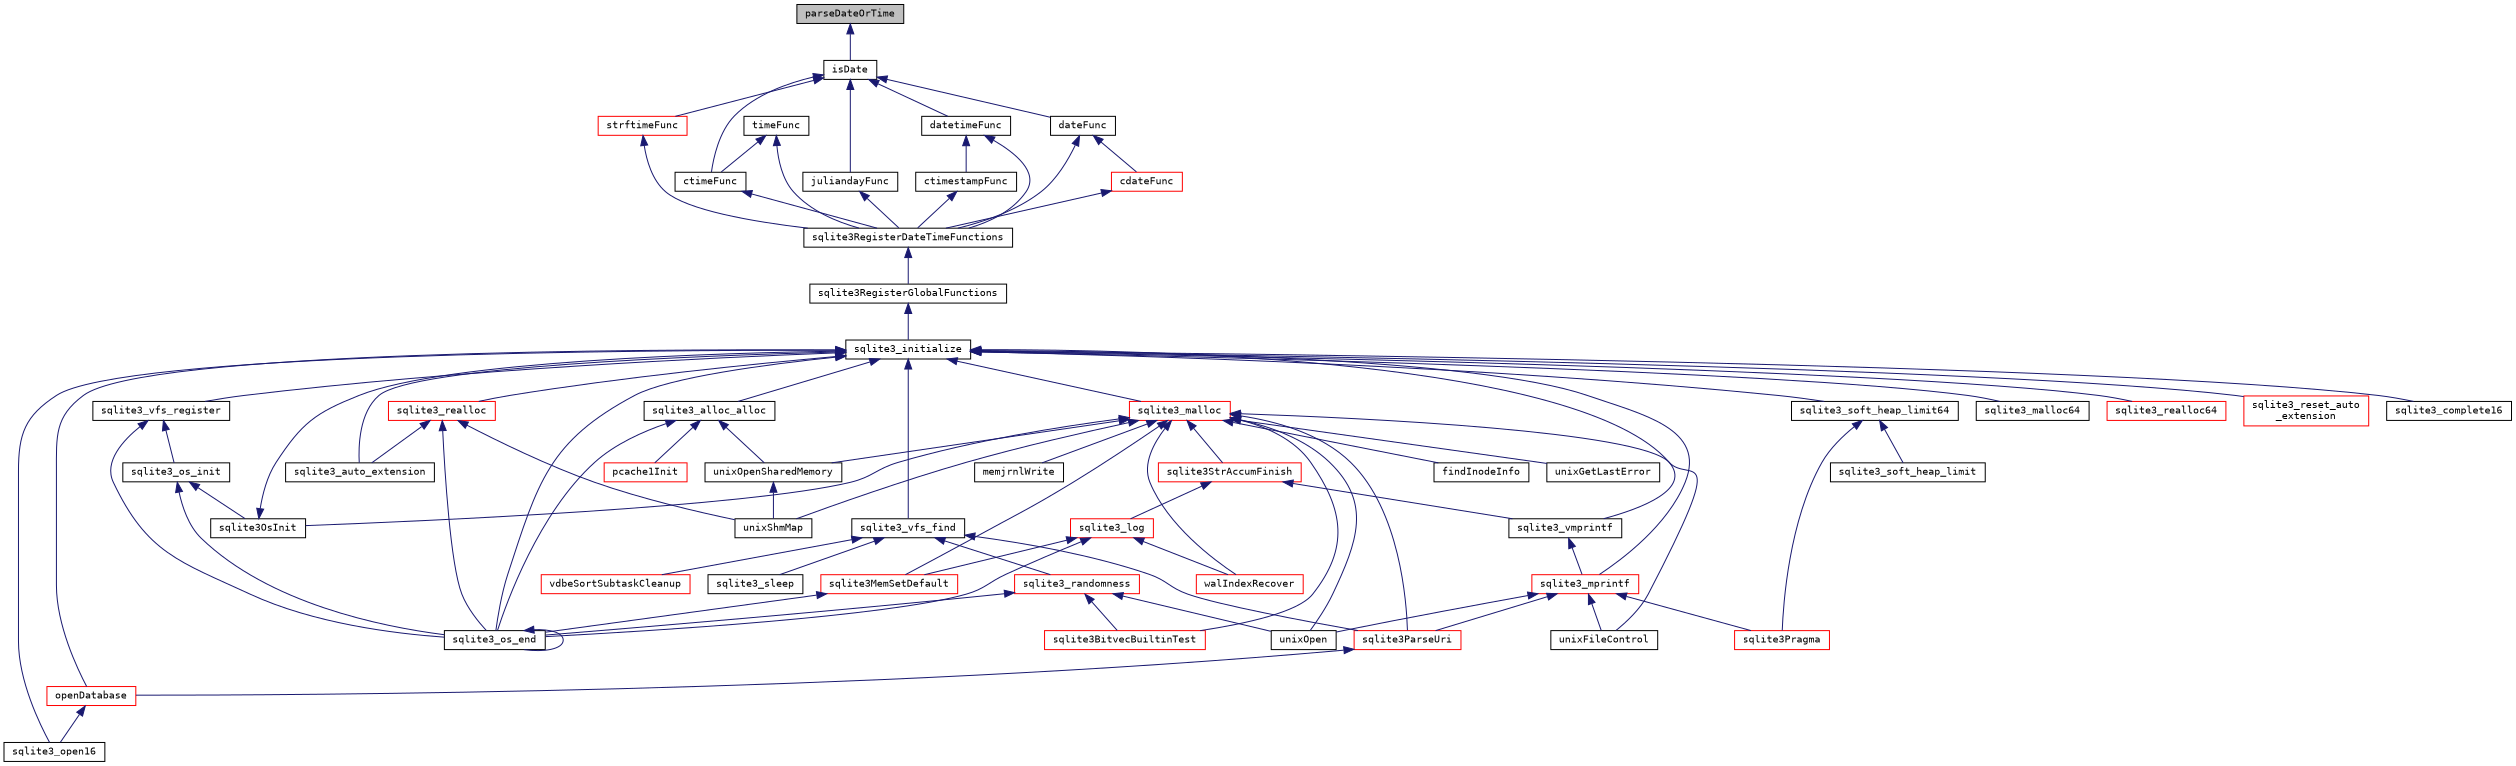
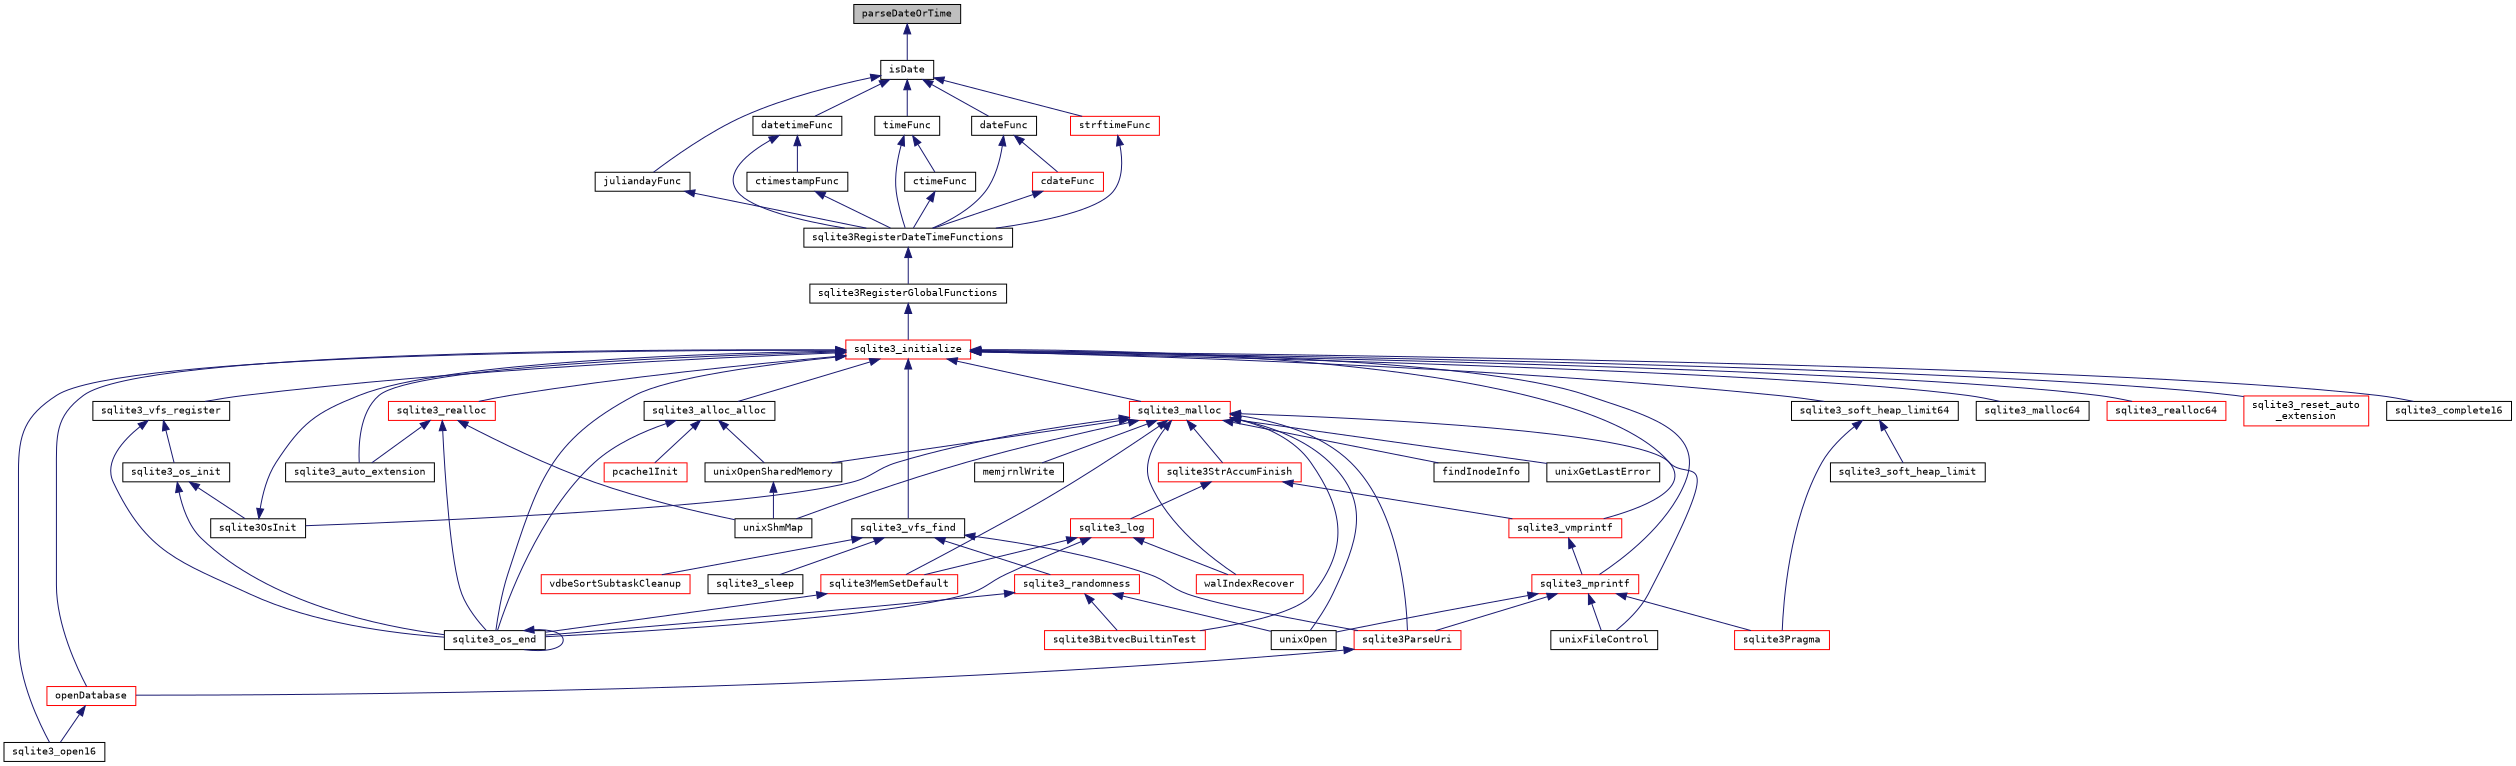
(745, 107) -> (907, 103)
(908, 350) -> (908, 350)
(1565, 528) -> (1565, 528)
